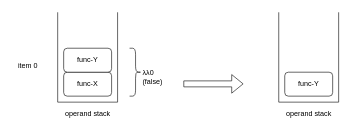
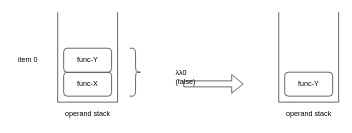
(27, 66) -> (27, 60)
(150, 72) -> (183, 72)
